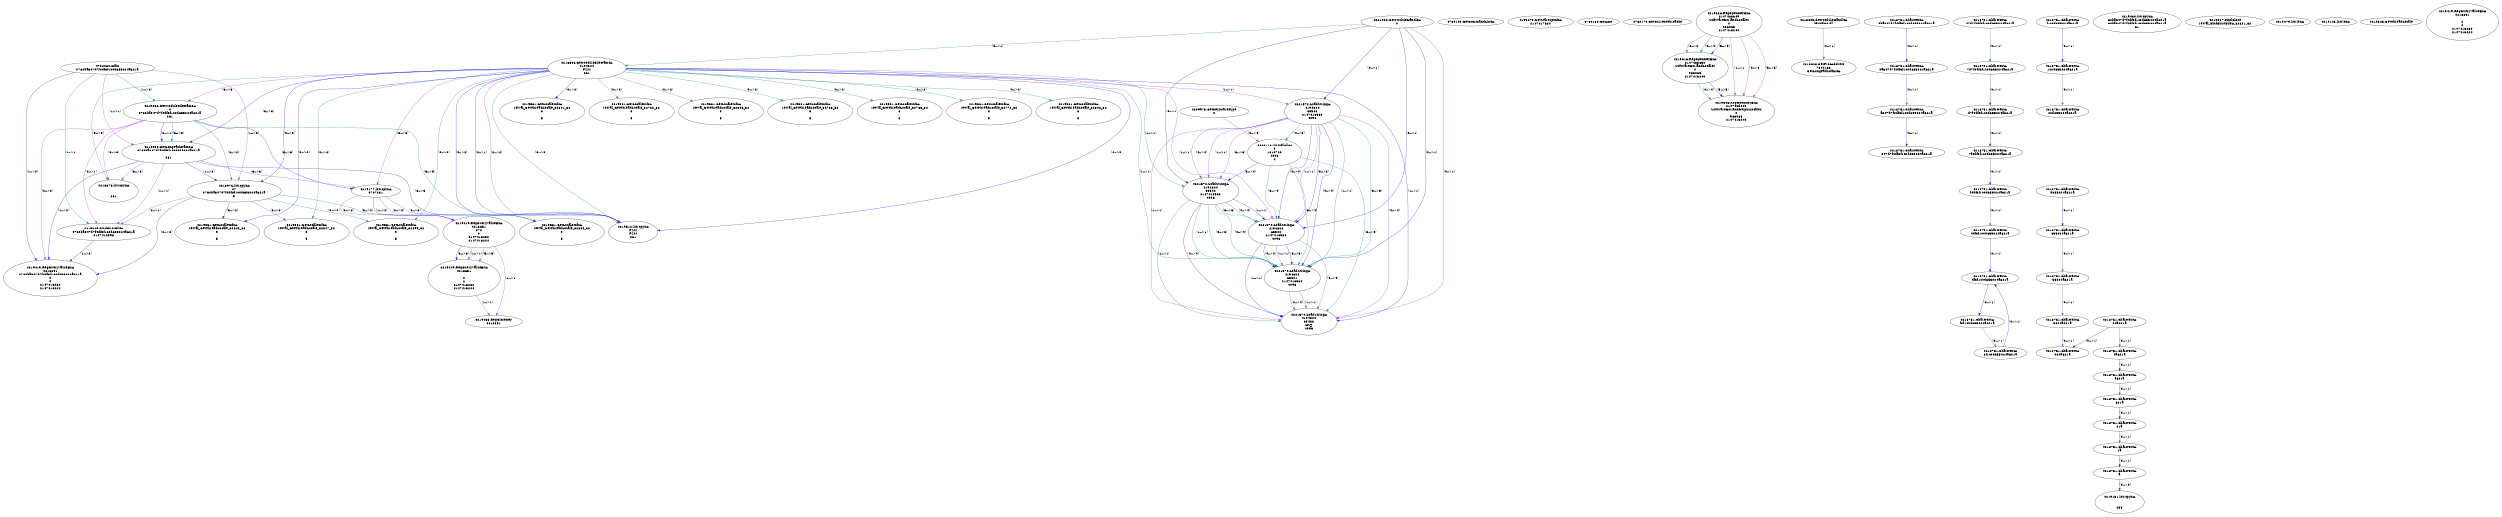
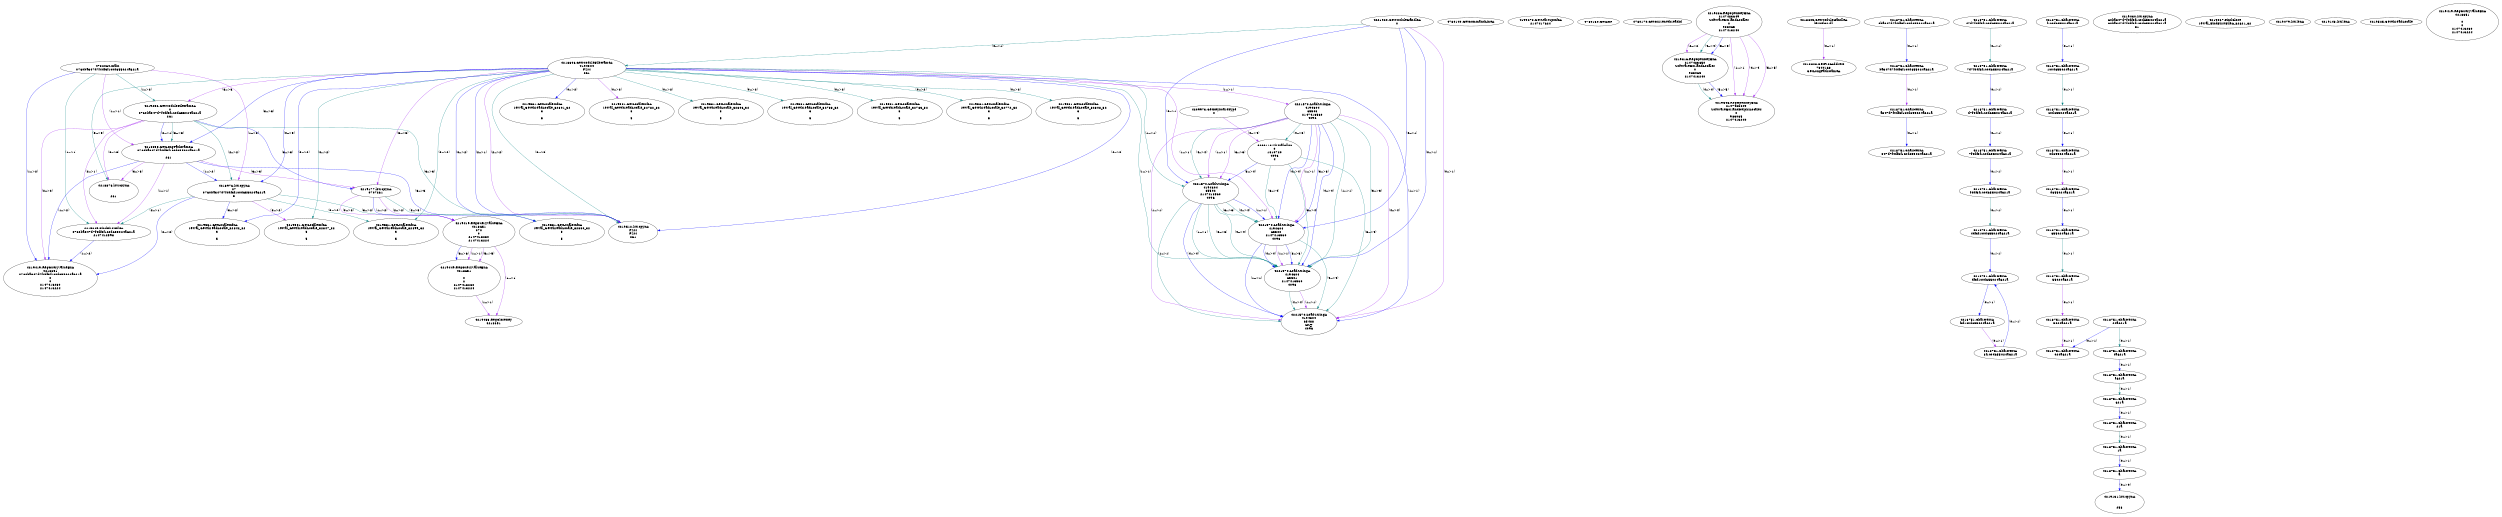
(1359, 63) -> none
none -> (2063, 152)
